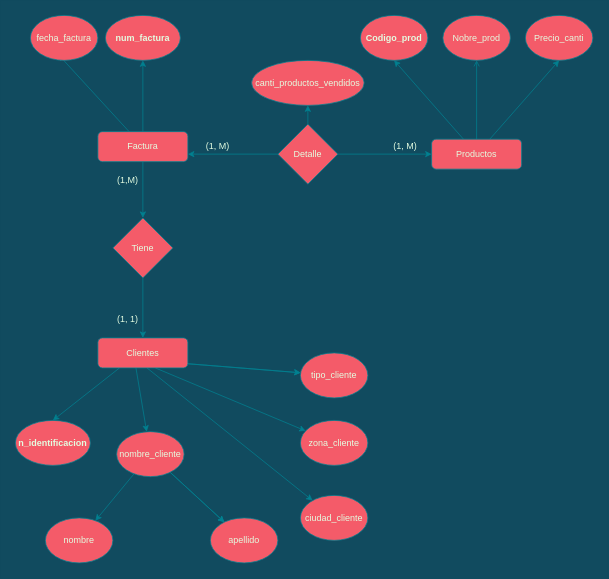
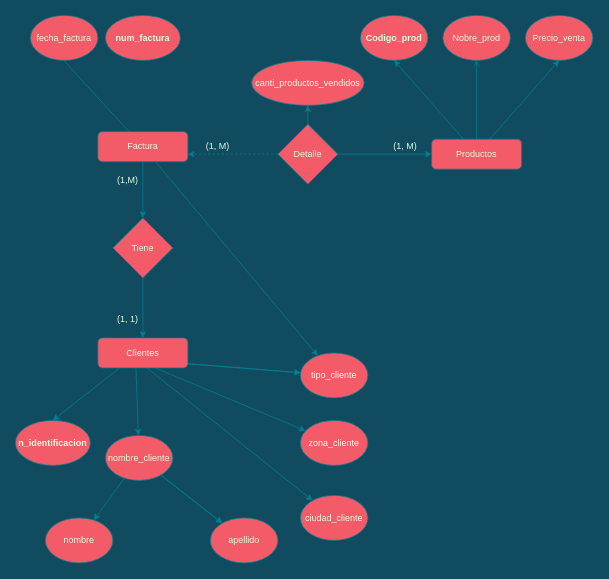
(559, 38) -> (559, 38)
(143, 67) -> (235, 257)
(235, 154) -> (235, 154)
(150, 454) -> (139, 458)
